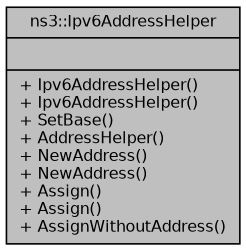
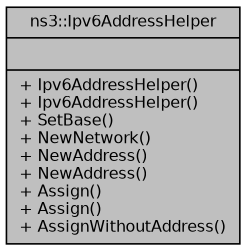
(93, 138) -> (85, 138)
